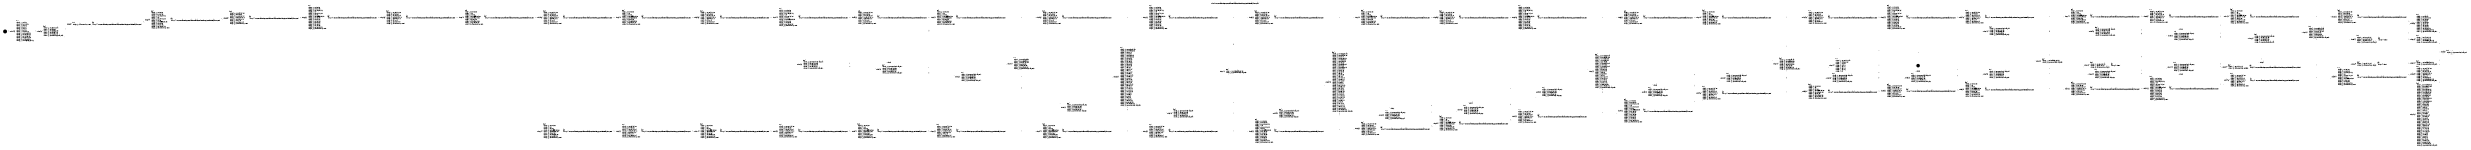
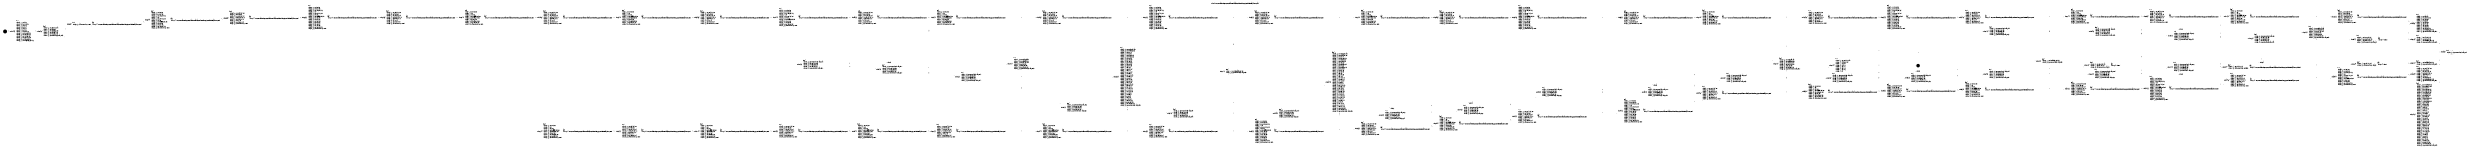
(1602, 71) -> none
